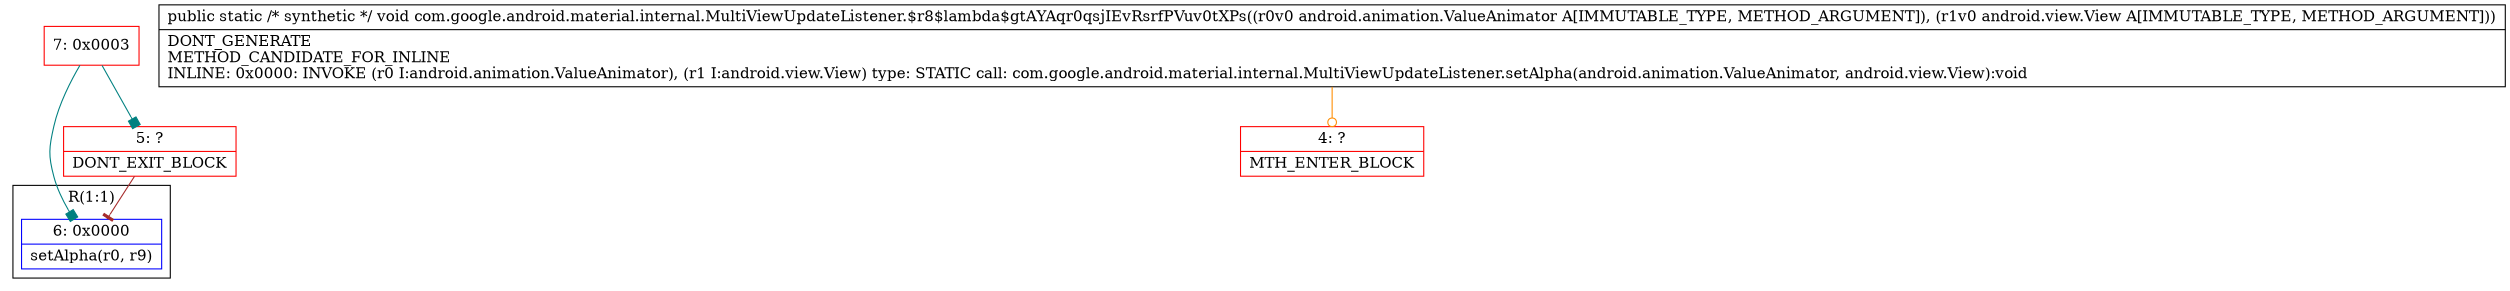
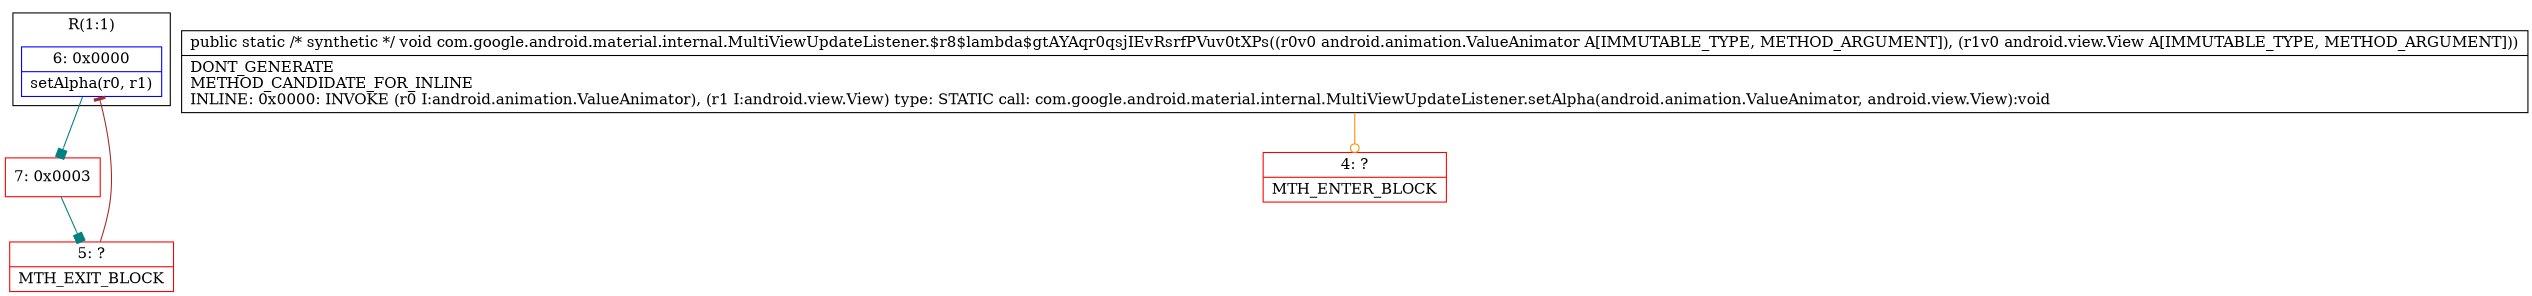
(52, 136) -> (73, 122)
(150, 163) -> (92, 279)
(92, 256) -> (92, 84)
